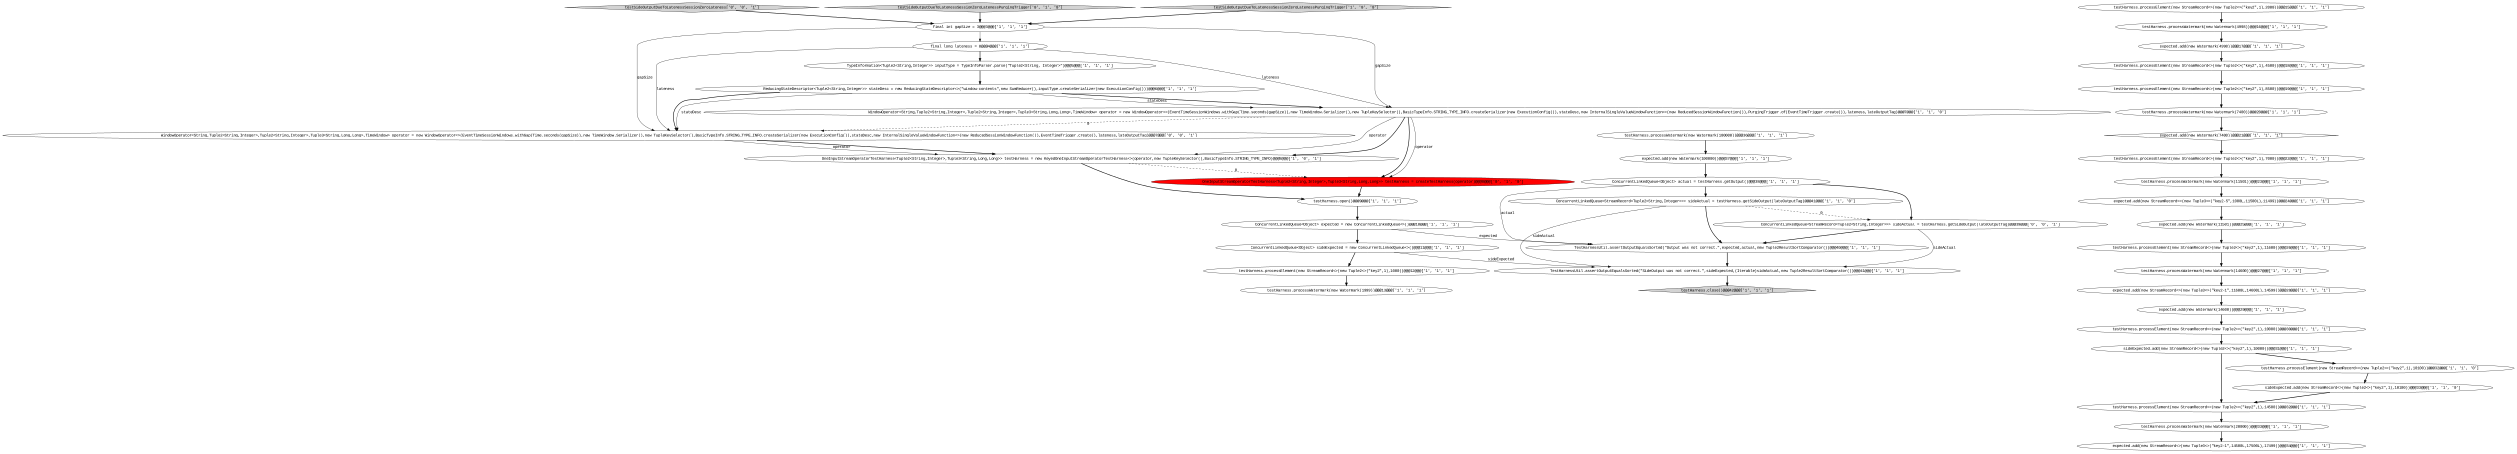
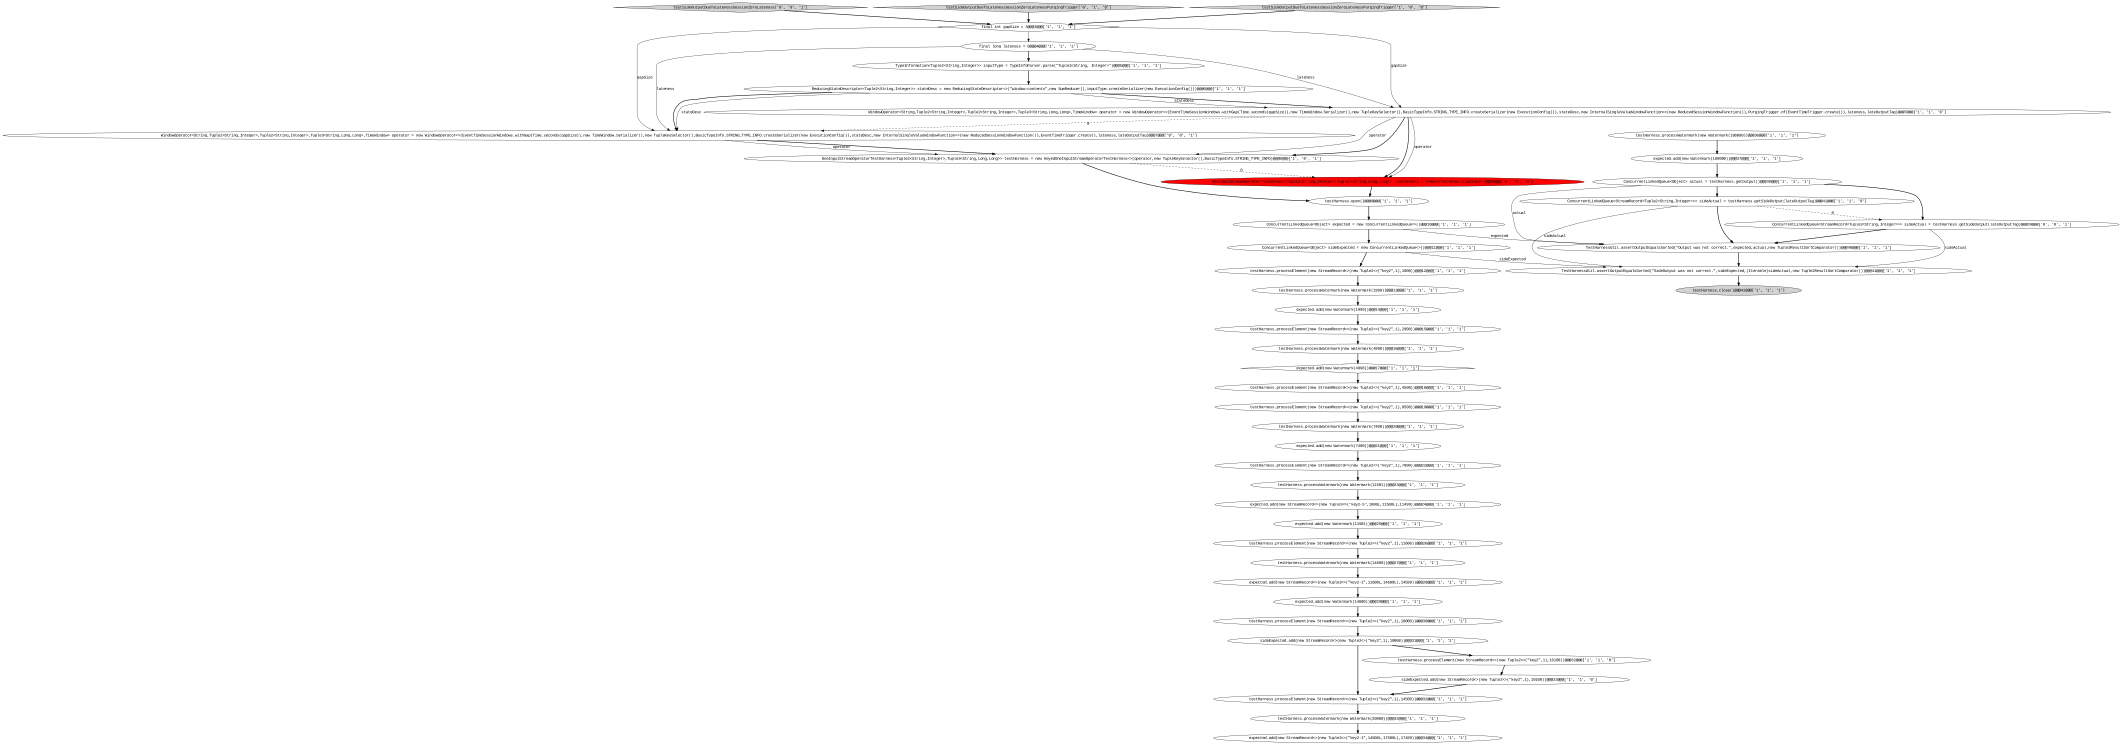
(980, 27) -> (1029, 27)
(2221, 46) -> (1358, 368)
(2221, 135) -> (1358, 446)
(1727, 290) -> (1739, 290)
none -> (1358, 310)
